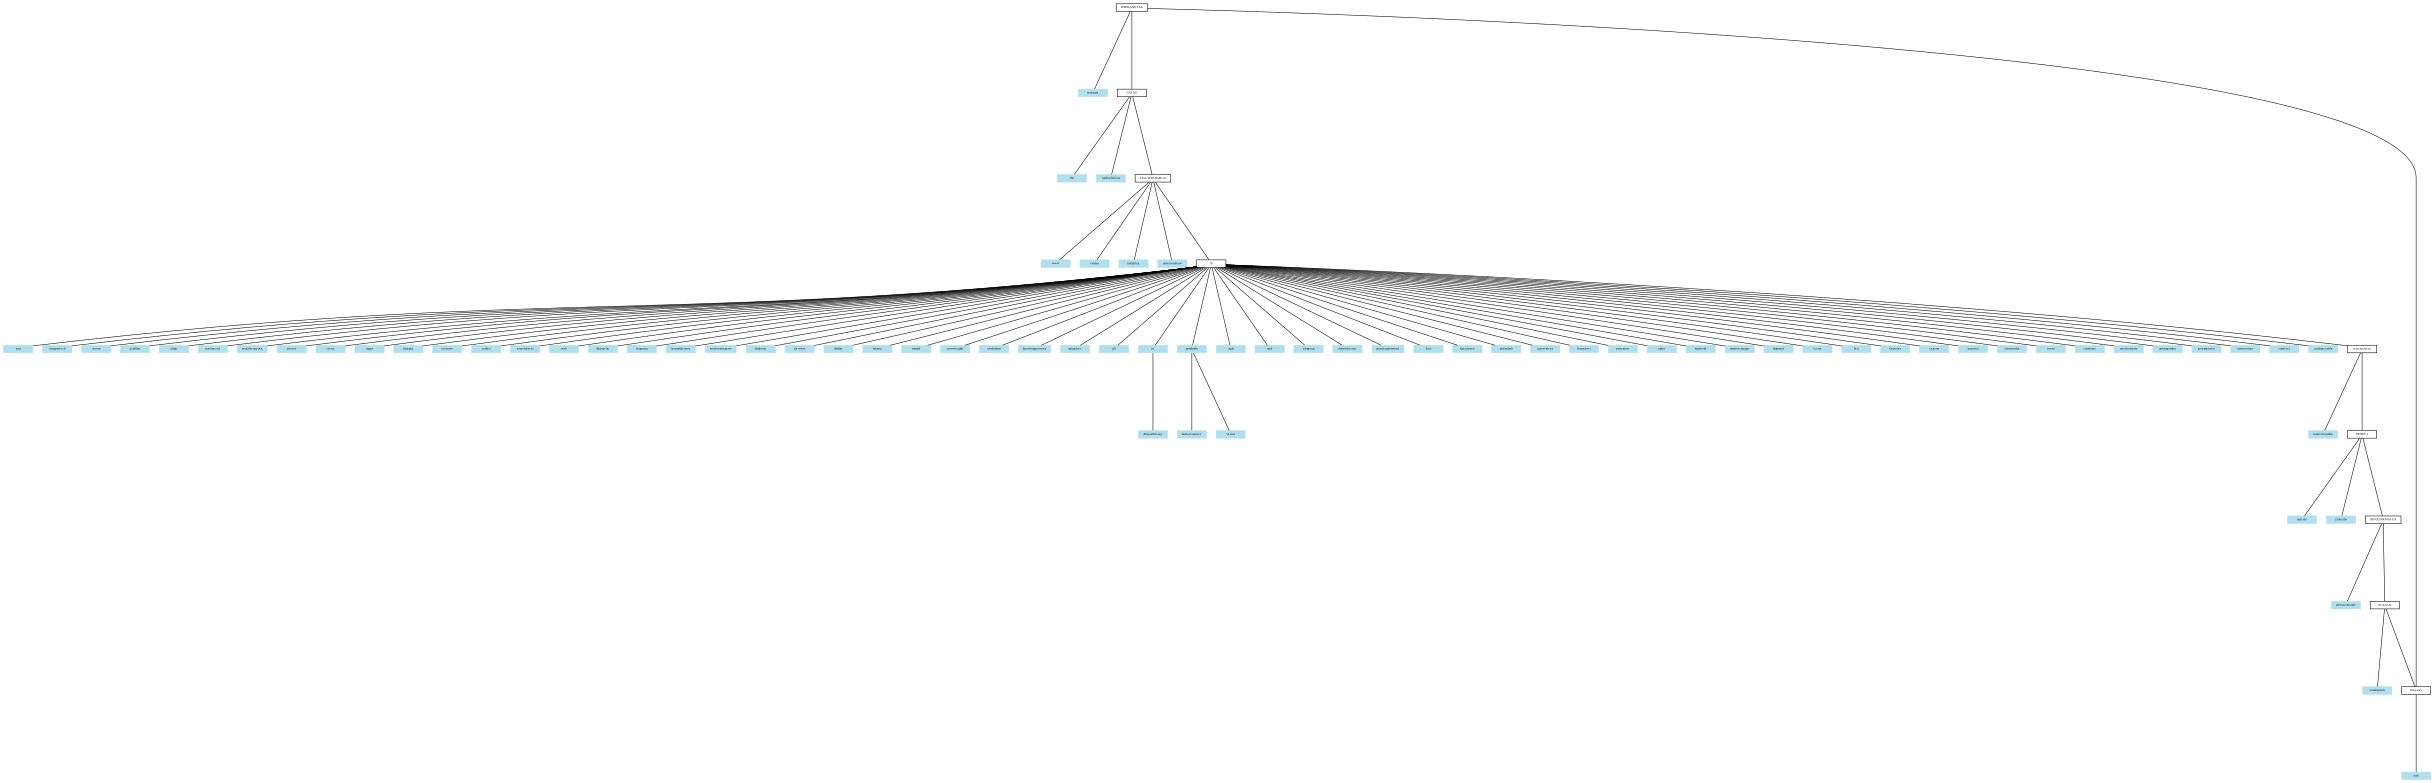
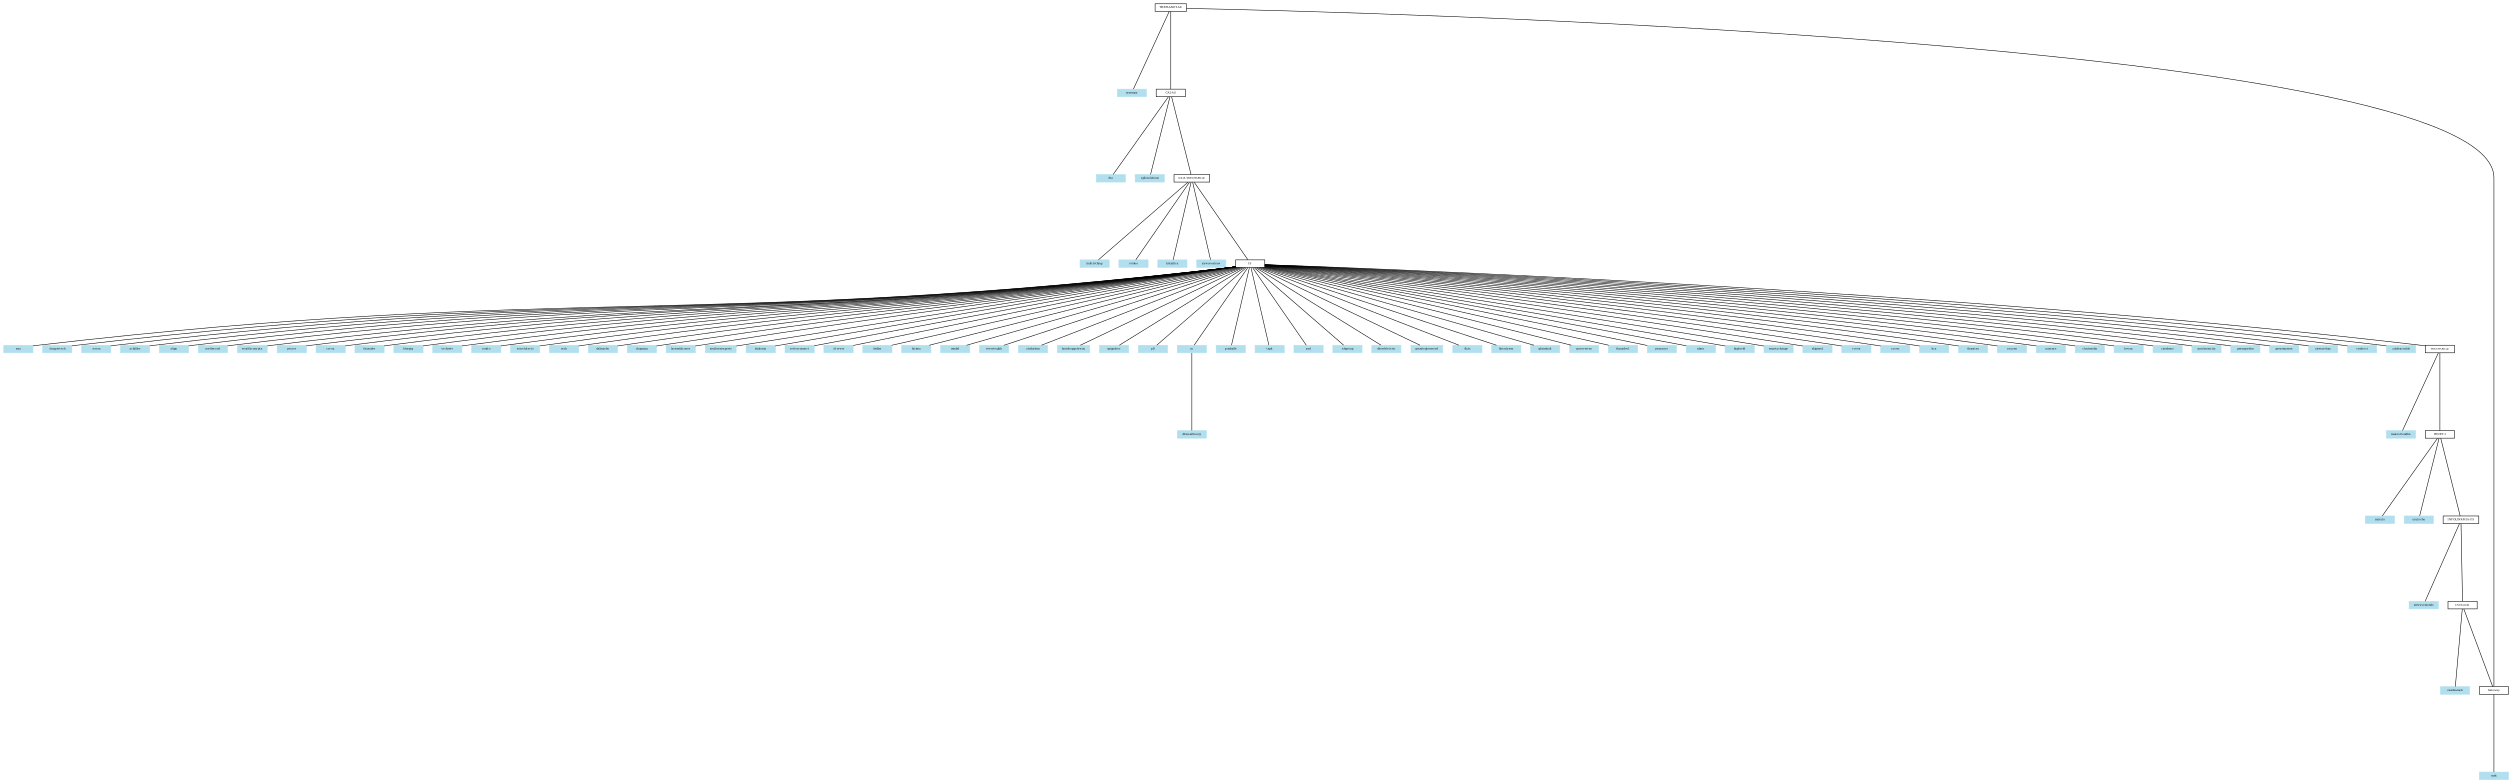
(1056, 264) -> (1095, 264)
(370, 349) -> (370, 349)
(1192, 392) -> (1025, 306)
(1211, 392) -> (1568, 306)
